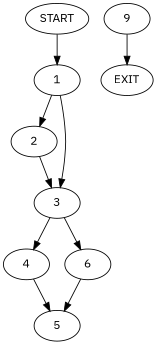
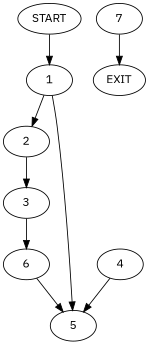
(127, 19) -> (119, 19)
(66, 137) -> (65, 198)
(44, 230) -> none
